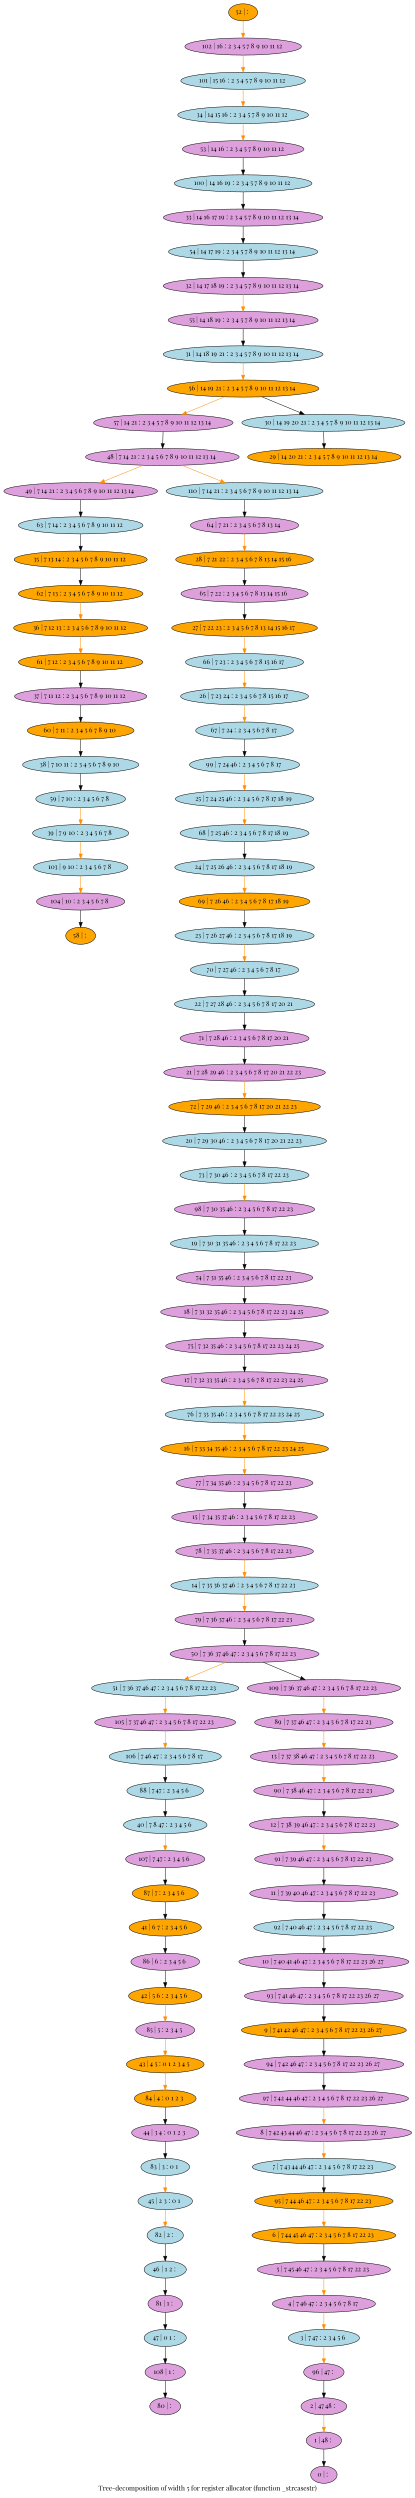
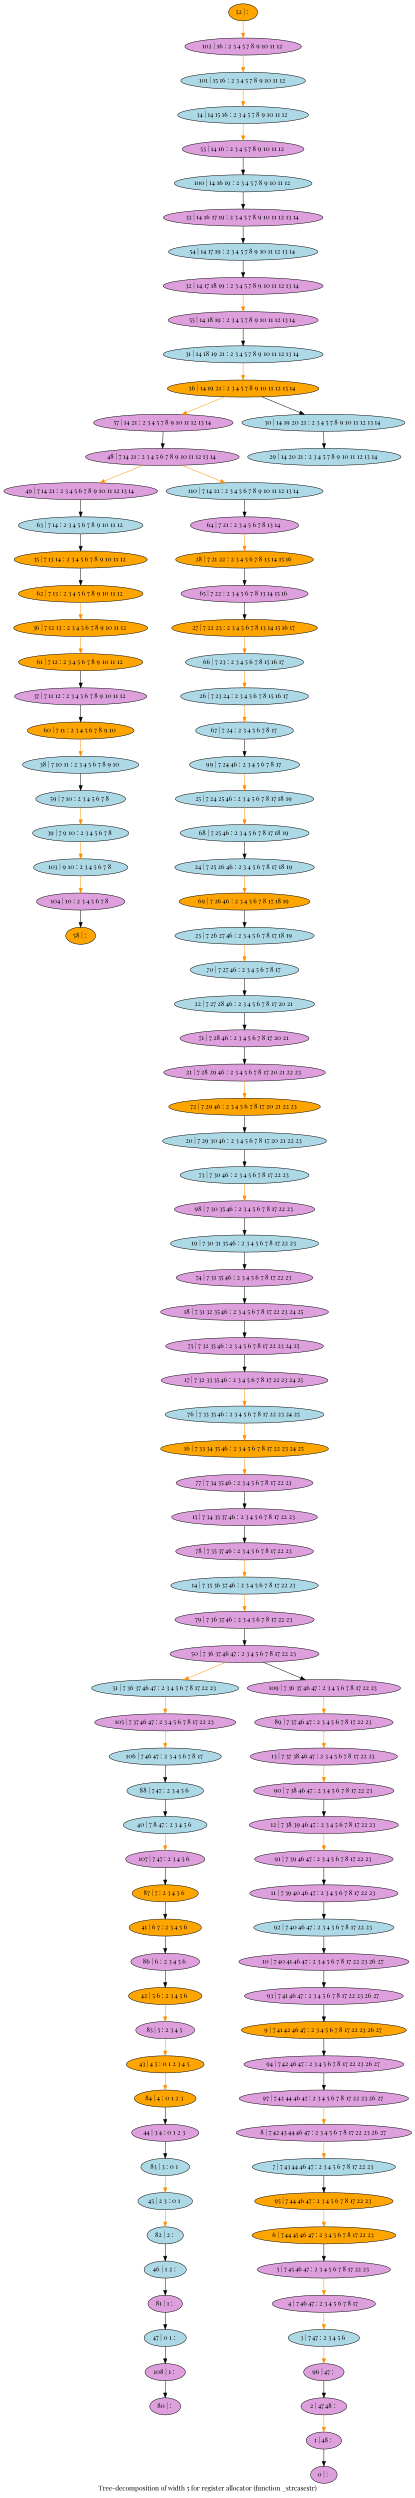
(324, 457) -> (324, 457)
(81, 745) -> (81, 745)
